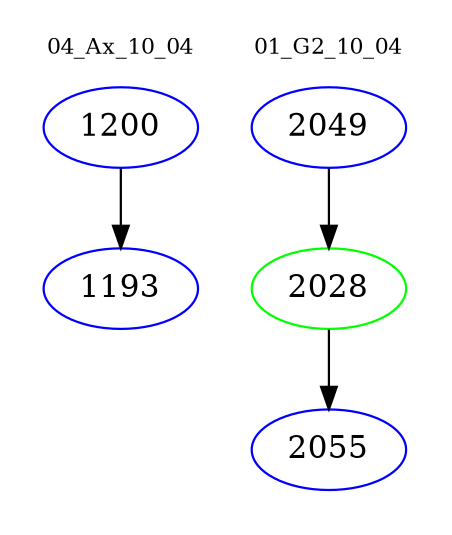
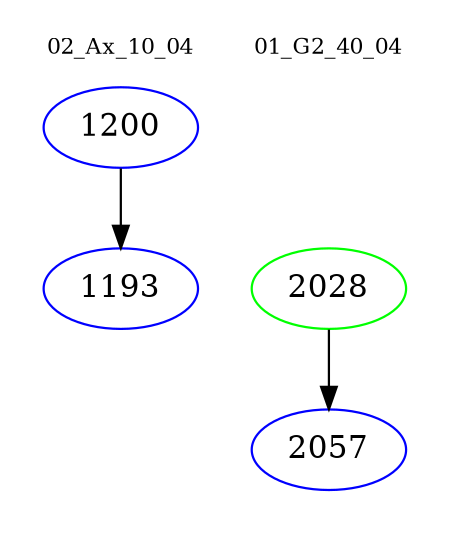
(121, 48) -> (121, 48)
(329, 48) -> (329, 48)
(329, 128) -> none
(329, 450) -> (329, 450)
